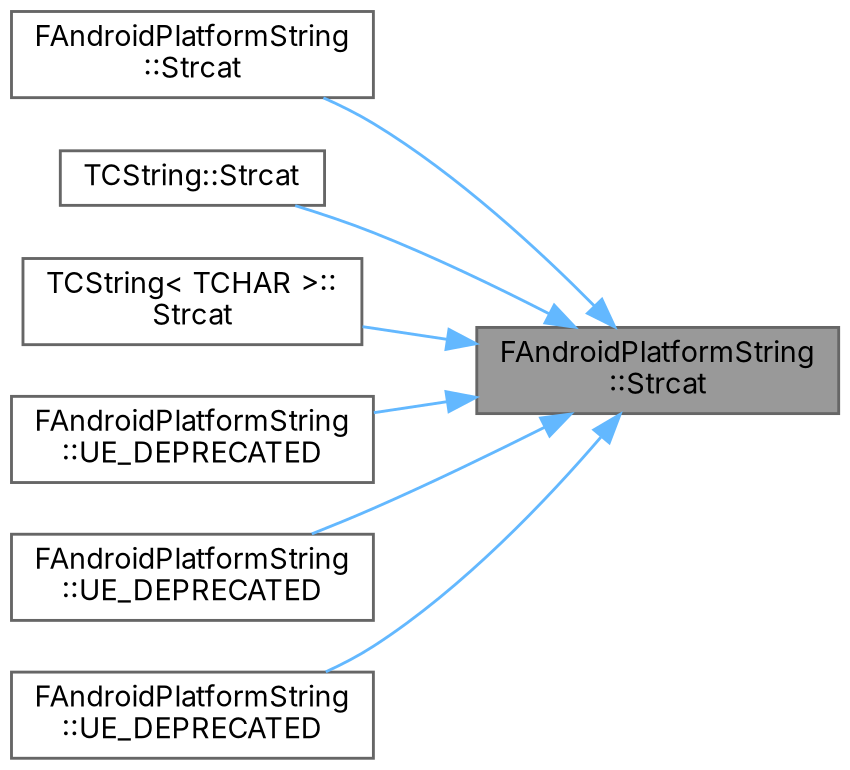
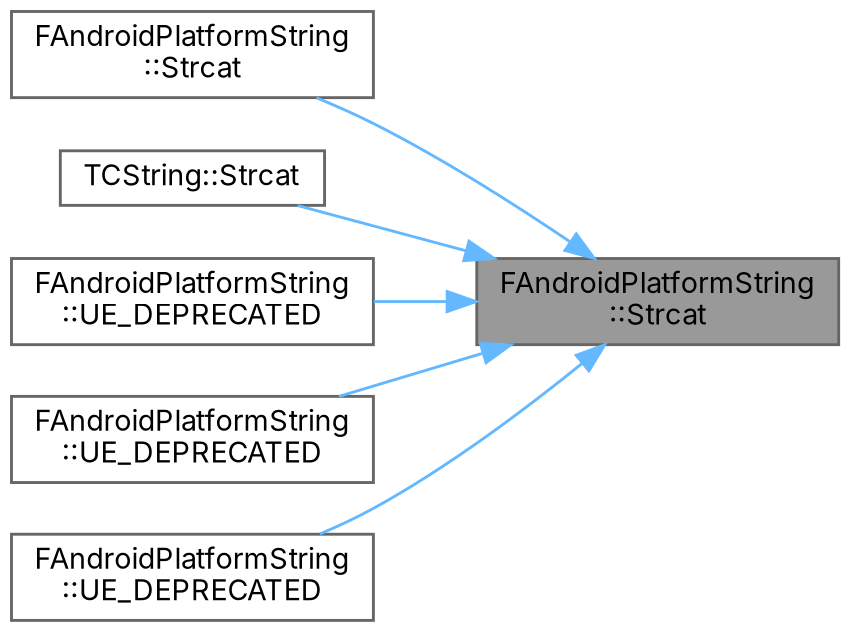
(192, 302) -> none
